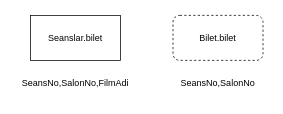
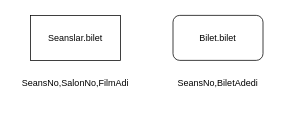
(218, 38) -> (218, 38)
(218, 83) -> (218, 83)
